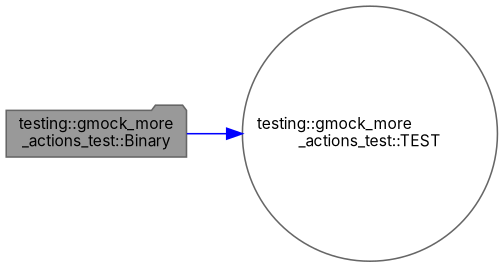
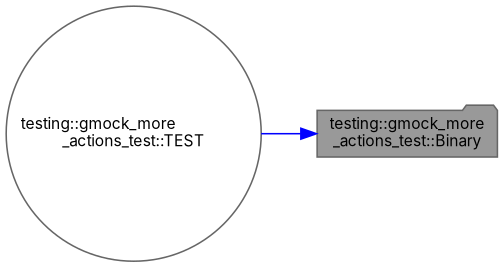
(207, 134) -> (281, 134)
